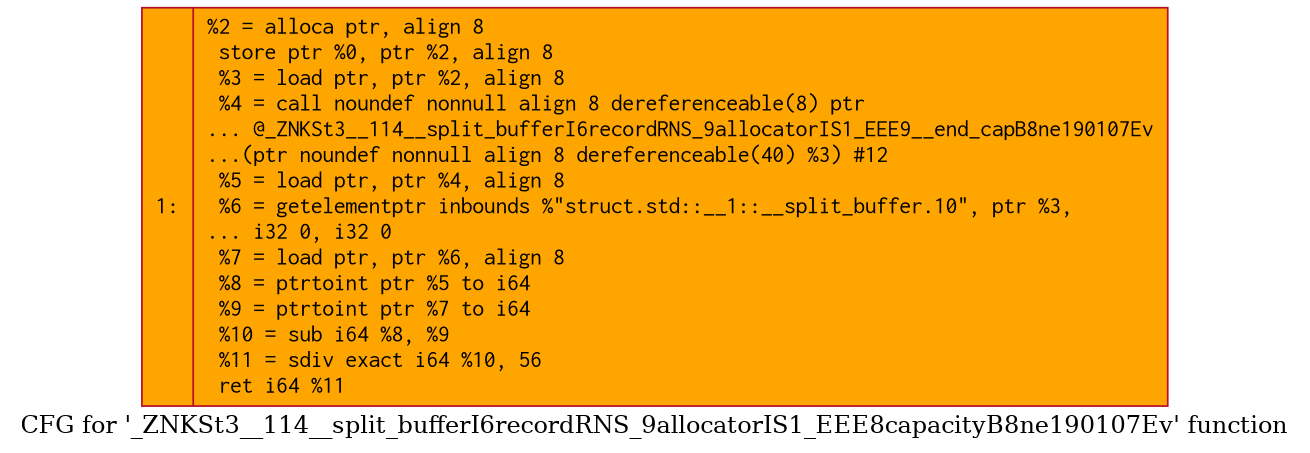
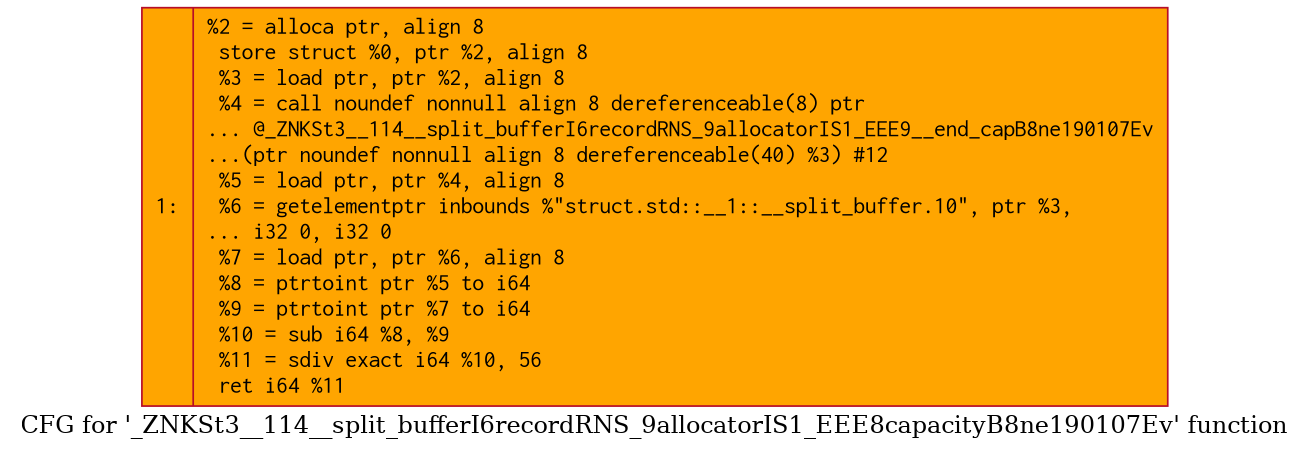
(380, 52) -> (398, 52)
